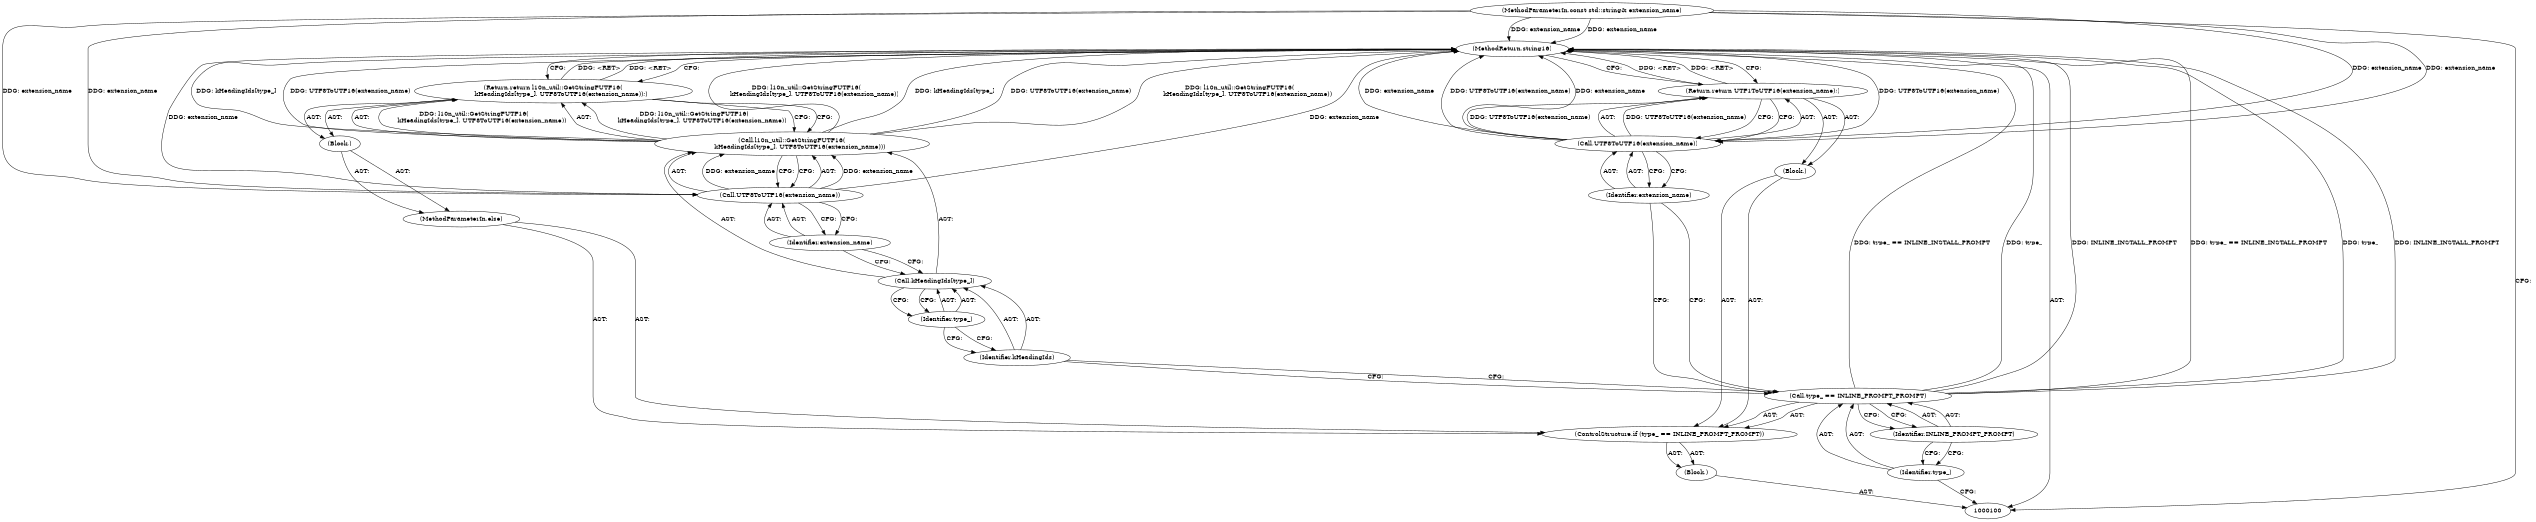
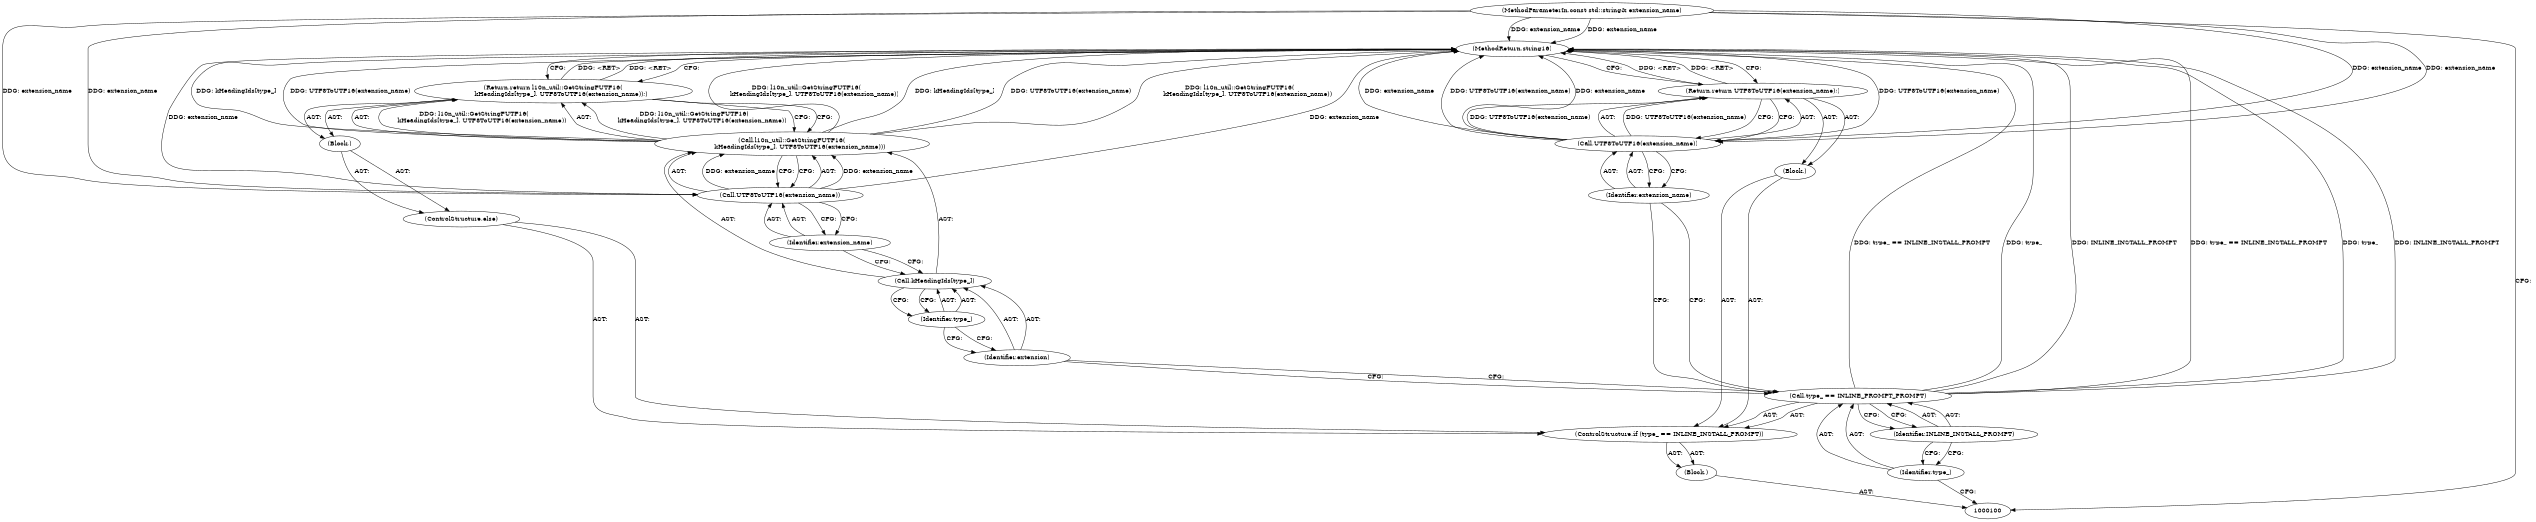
(2034, 69) -> none
(1763, 91) -> (1763, 91)
(461, 219) -> (461, 219)
(1017, 358) -> (1017, 358)
(1670, 434) -> (1670, 434)
(1954, 434) -> (1954, 434)
